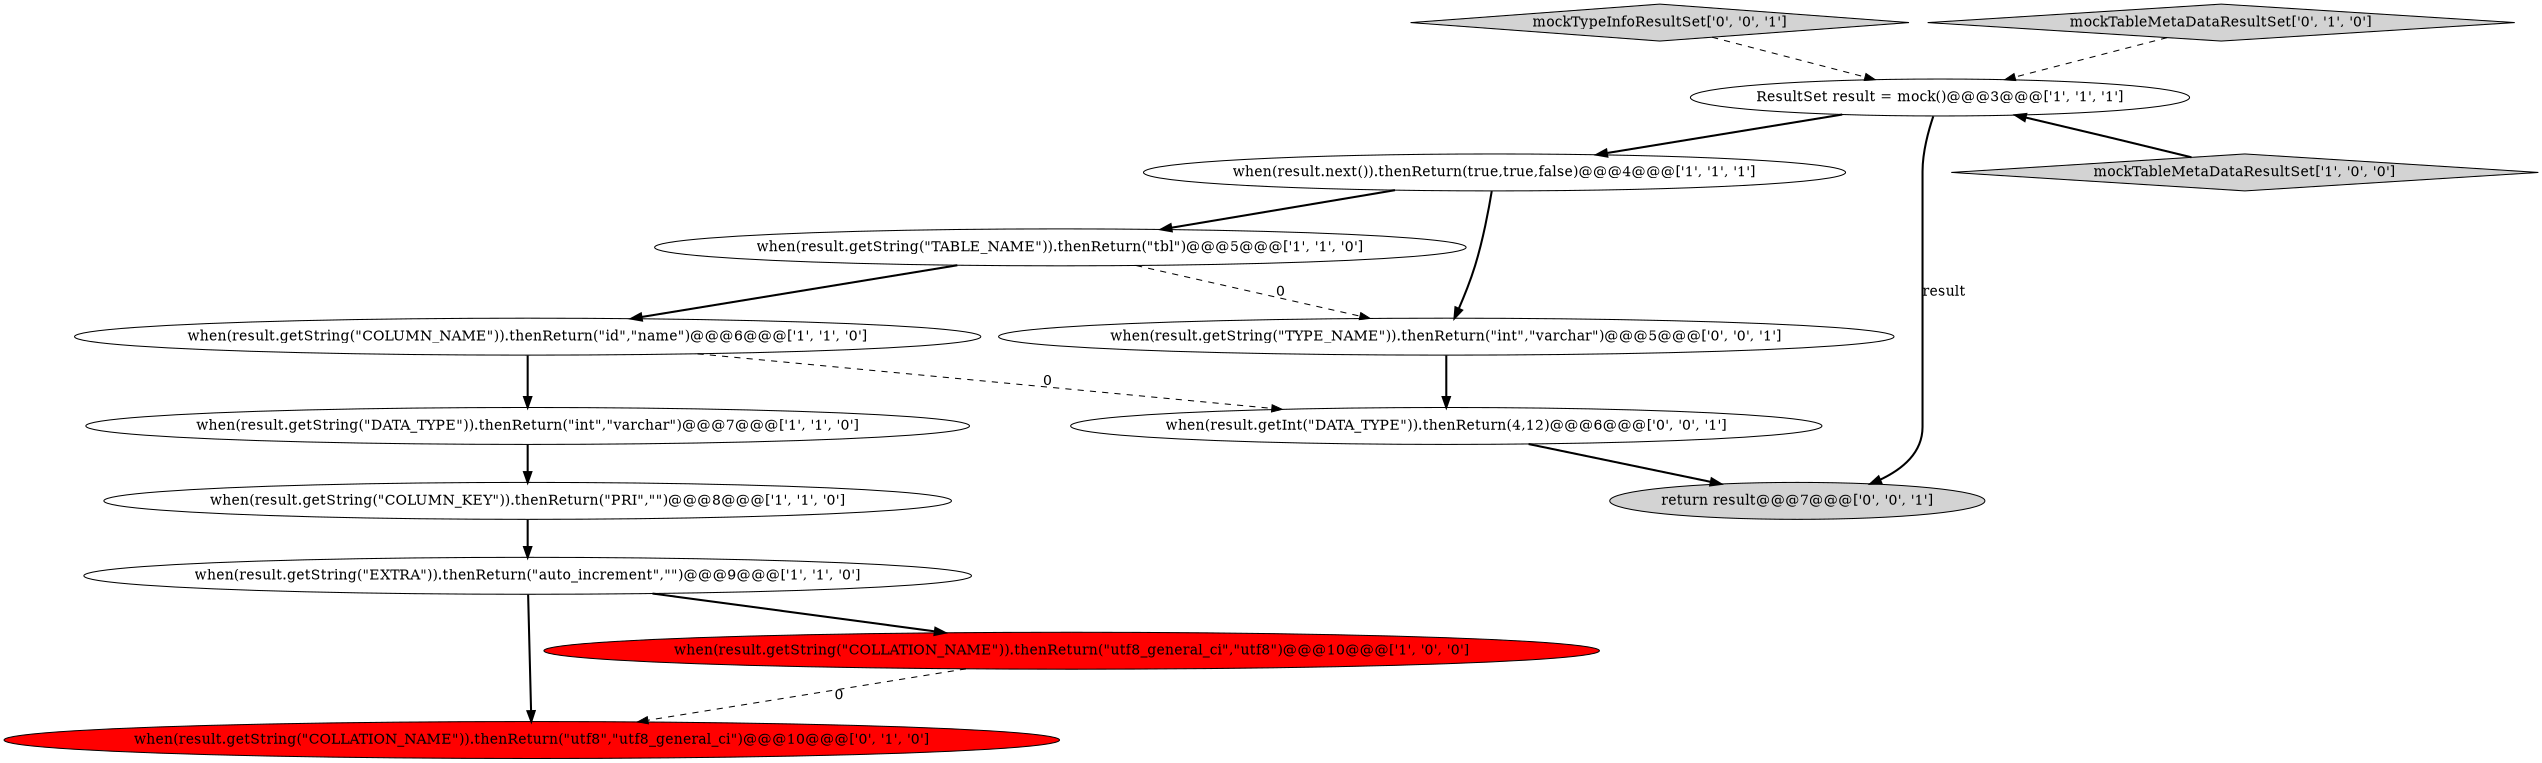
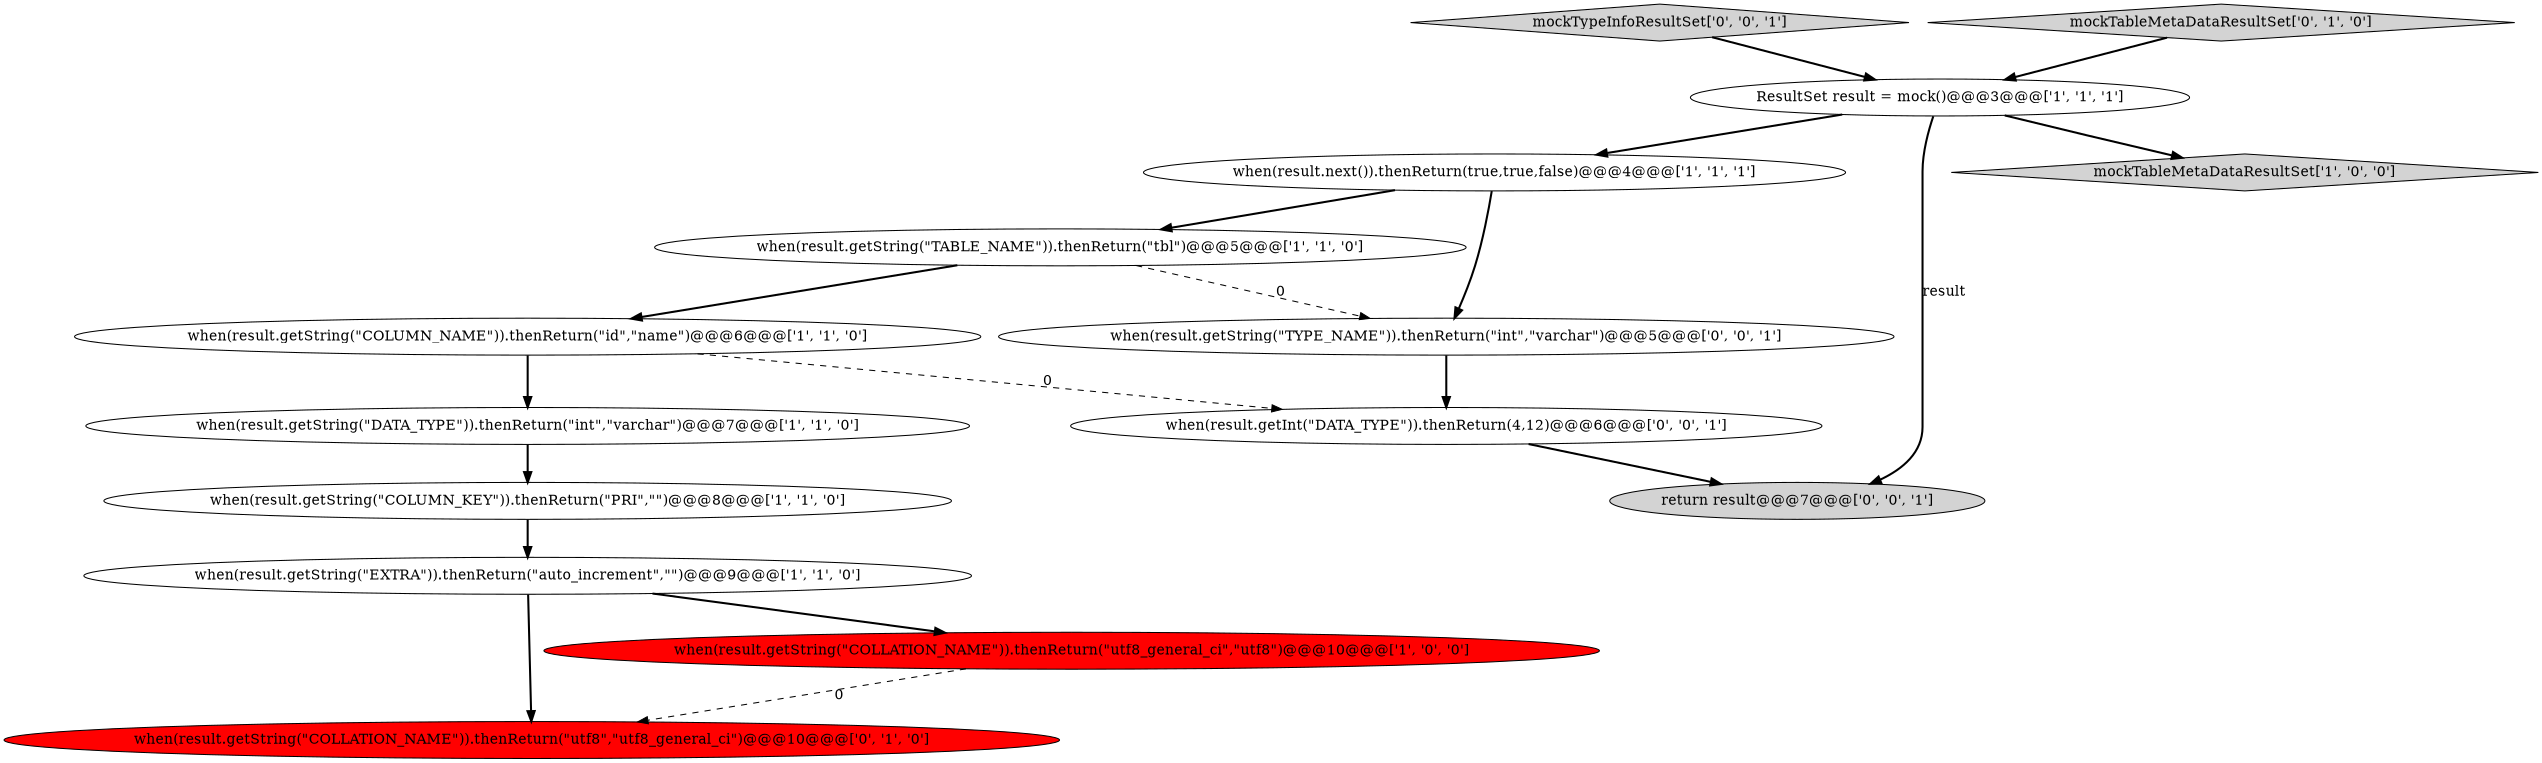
(1789, 57) -> (1789, 57)
(2091, 57) -> (2091, 57)
(2109, 137) -> (2088, 136)
